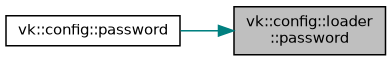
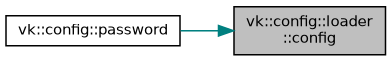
(310, 31) -> (310, 31)
